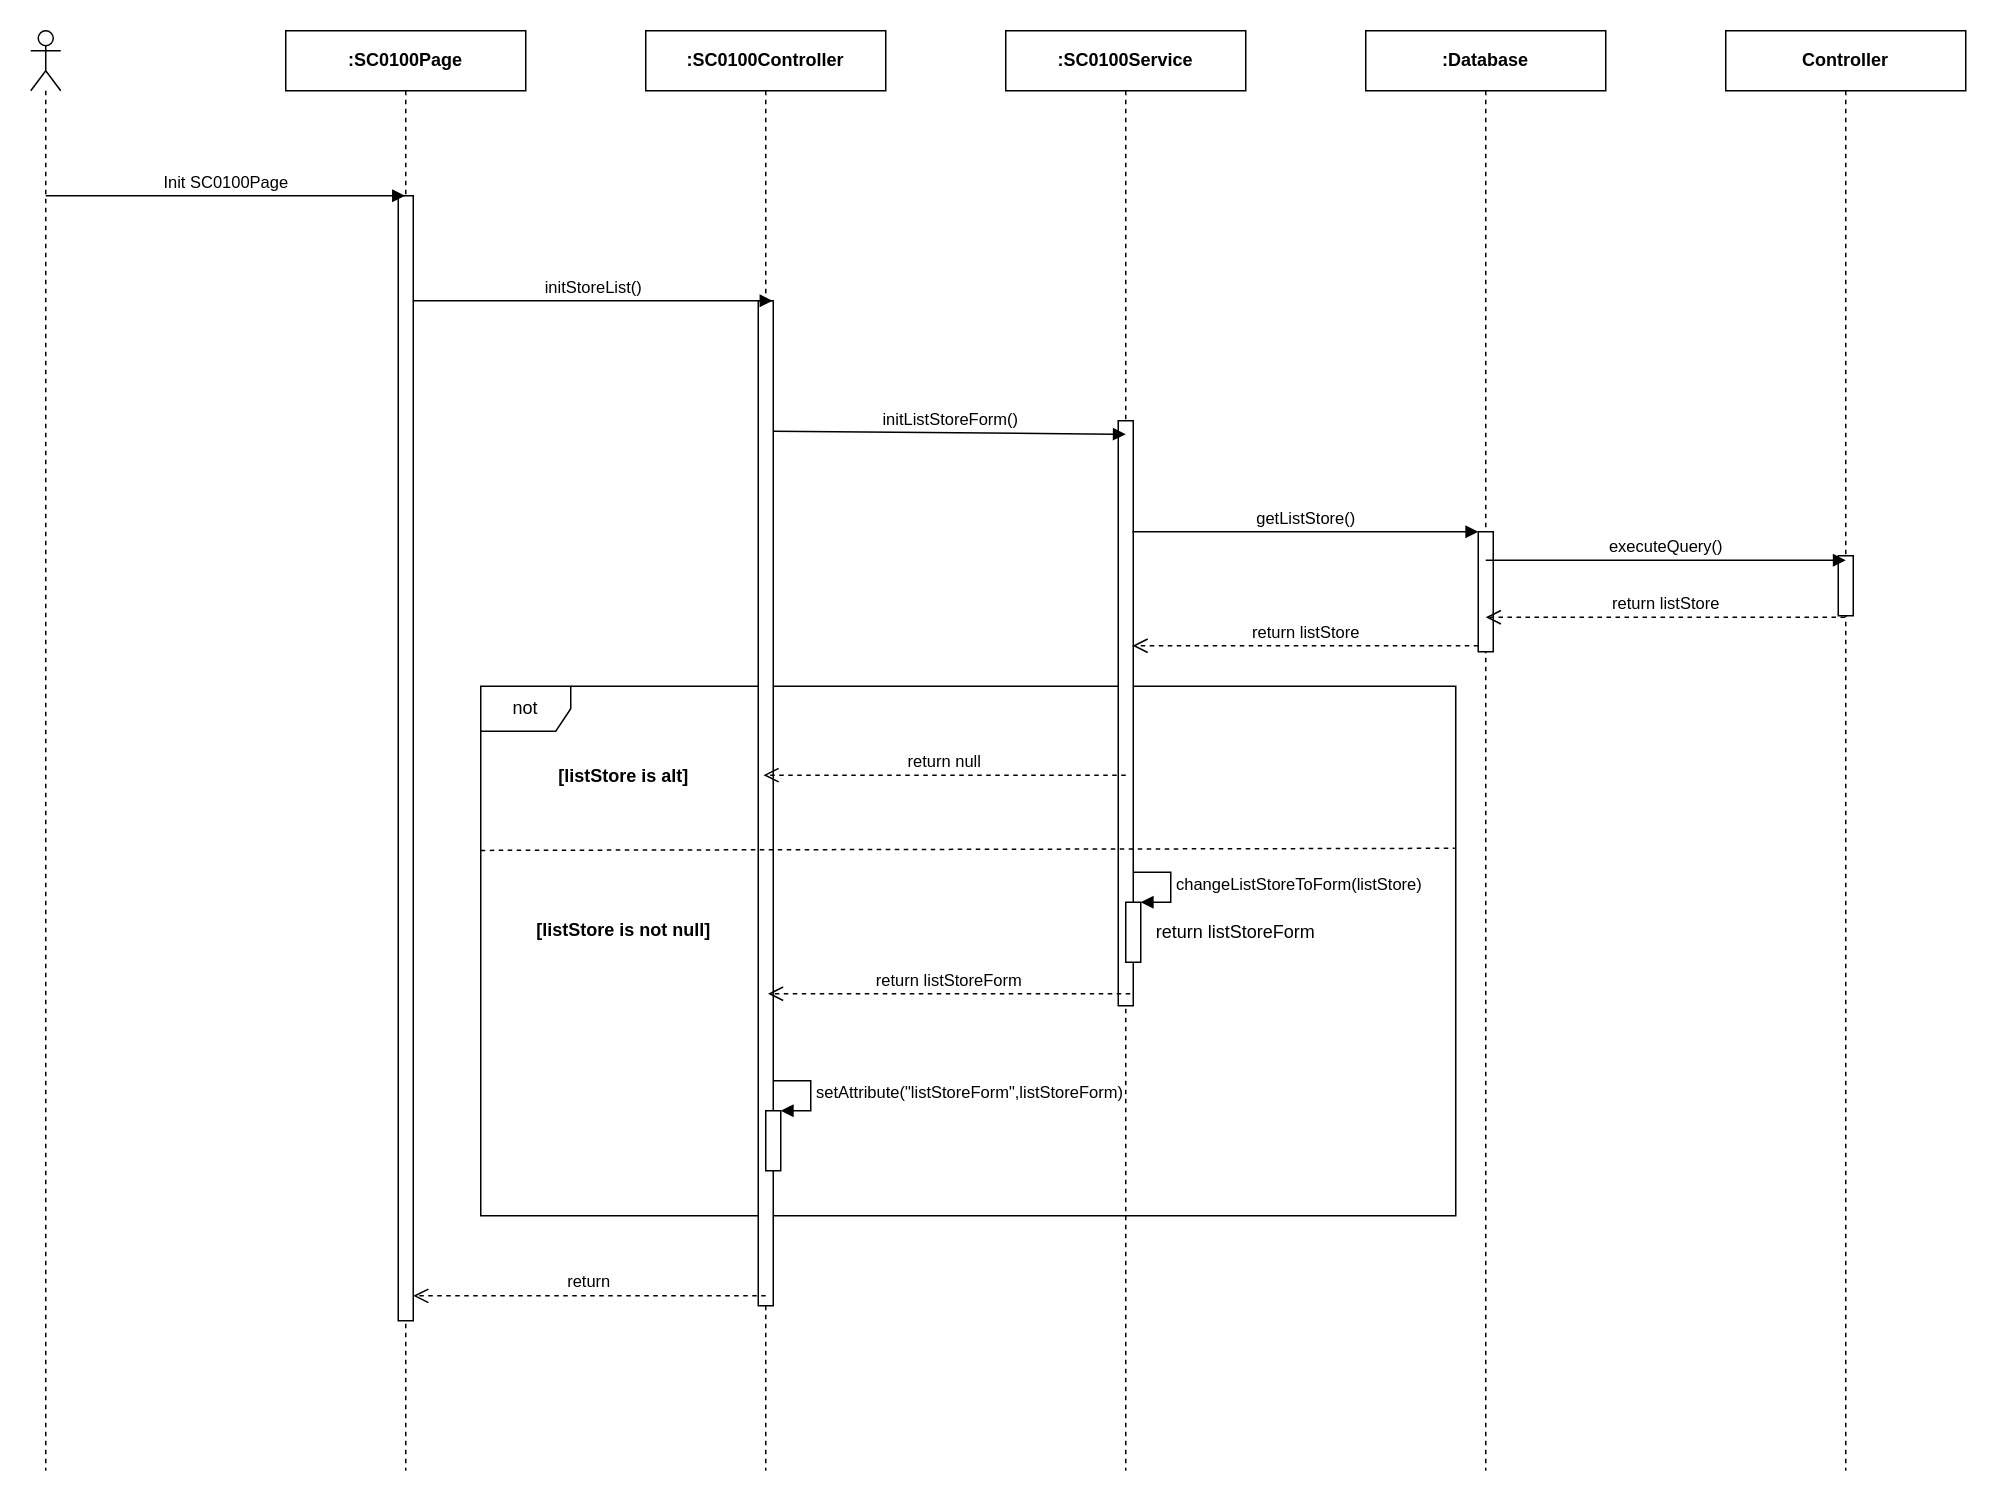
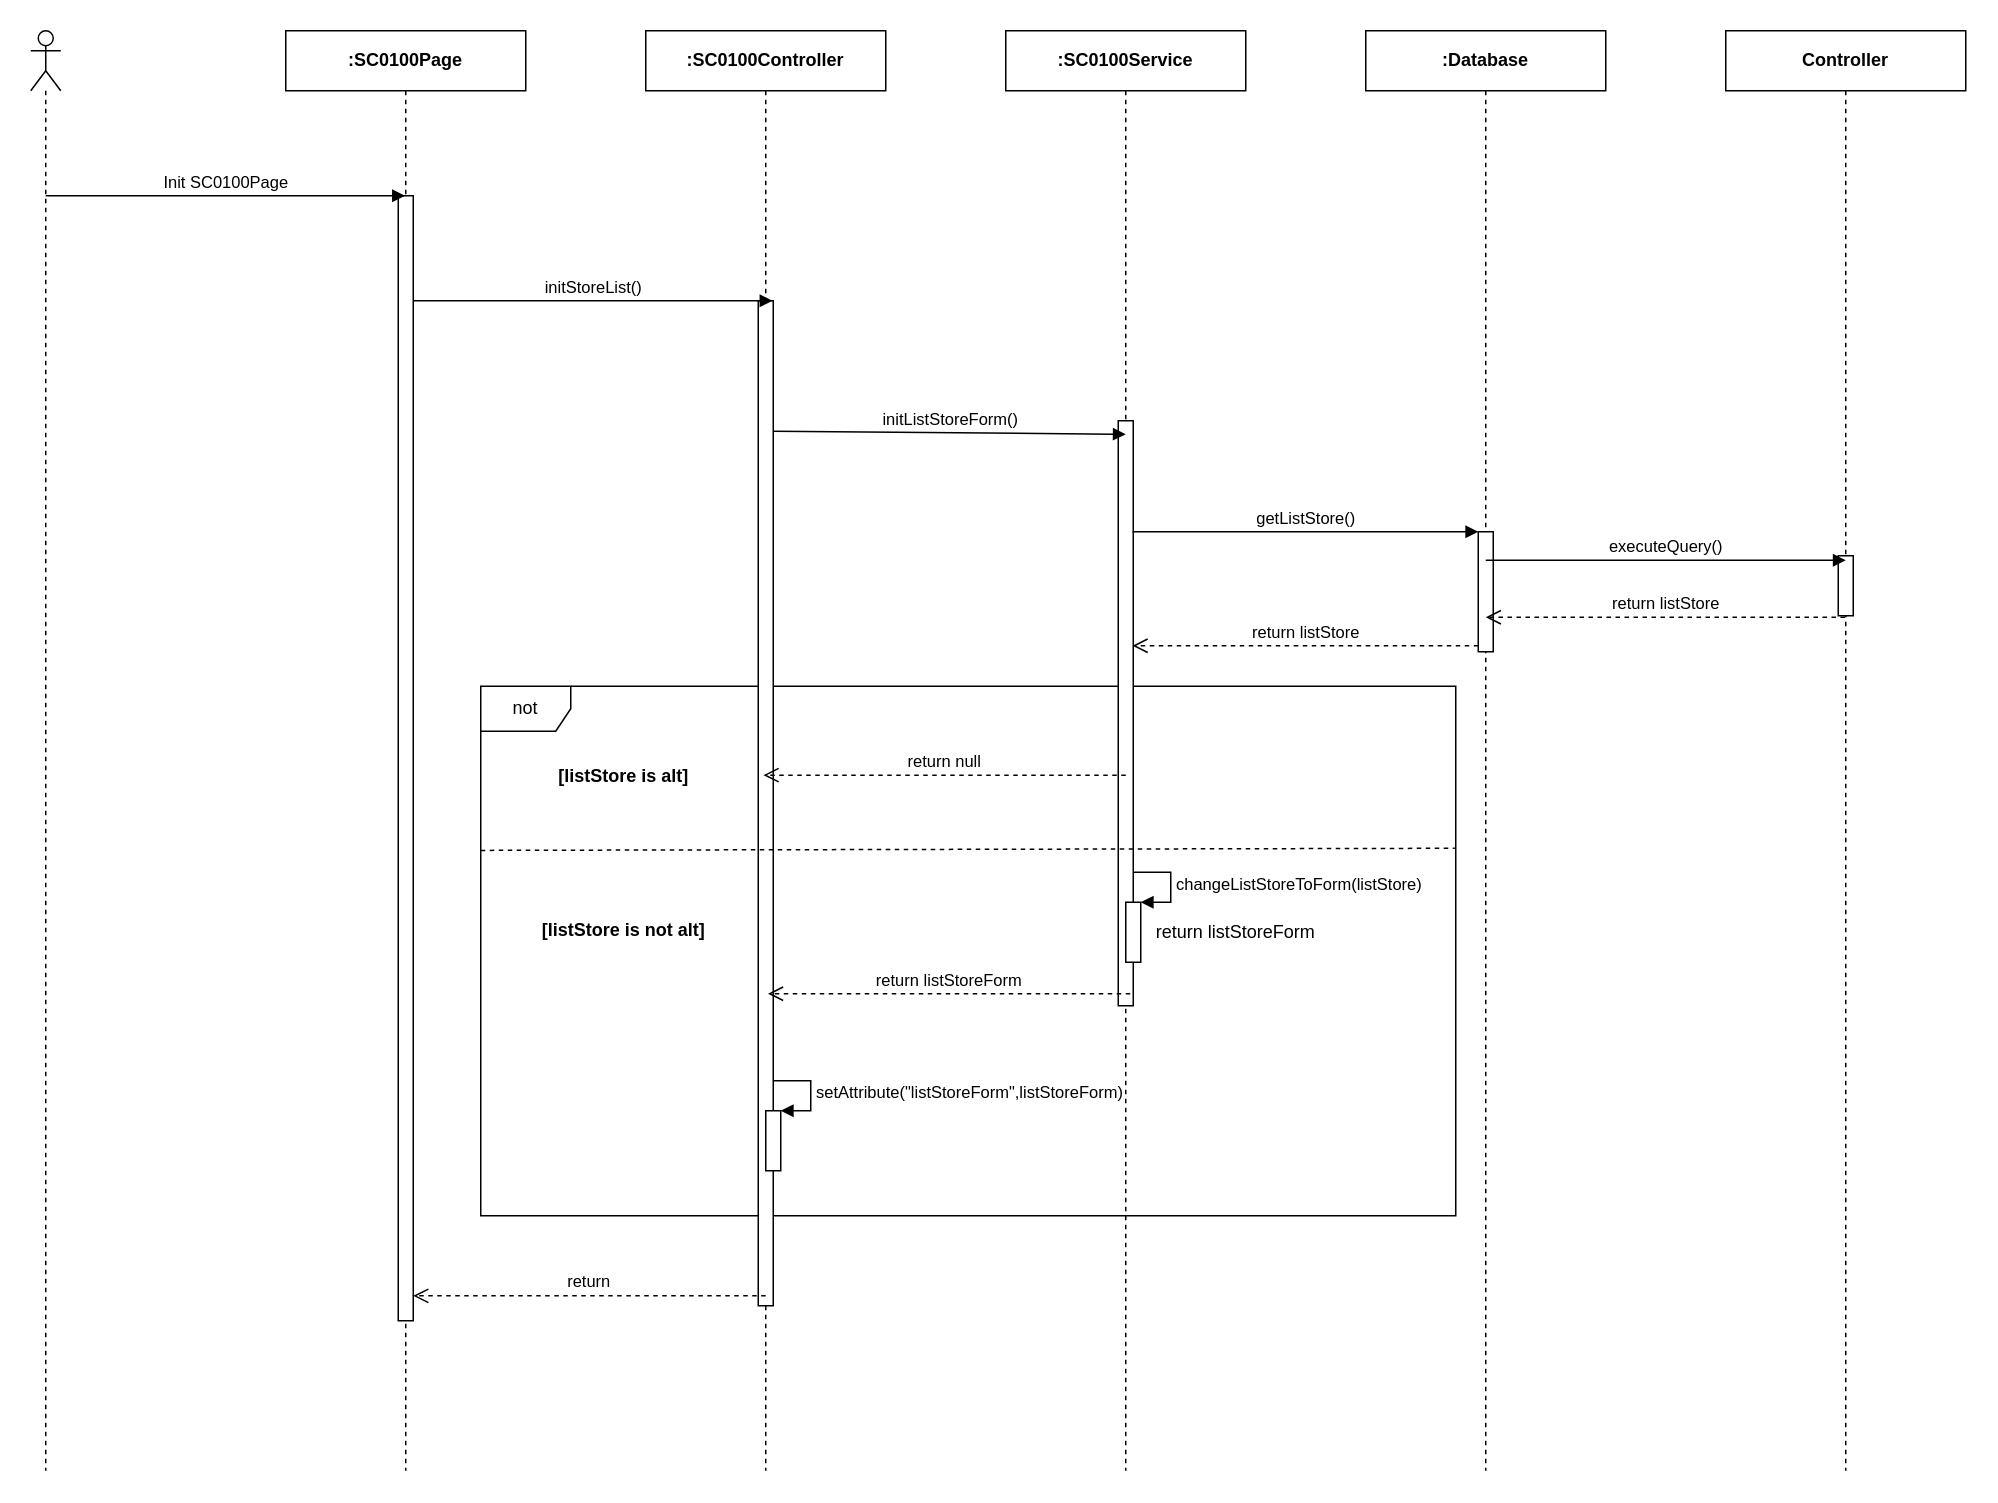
(624, 931) -> (624, 931)
